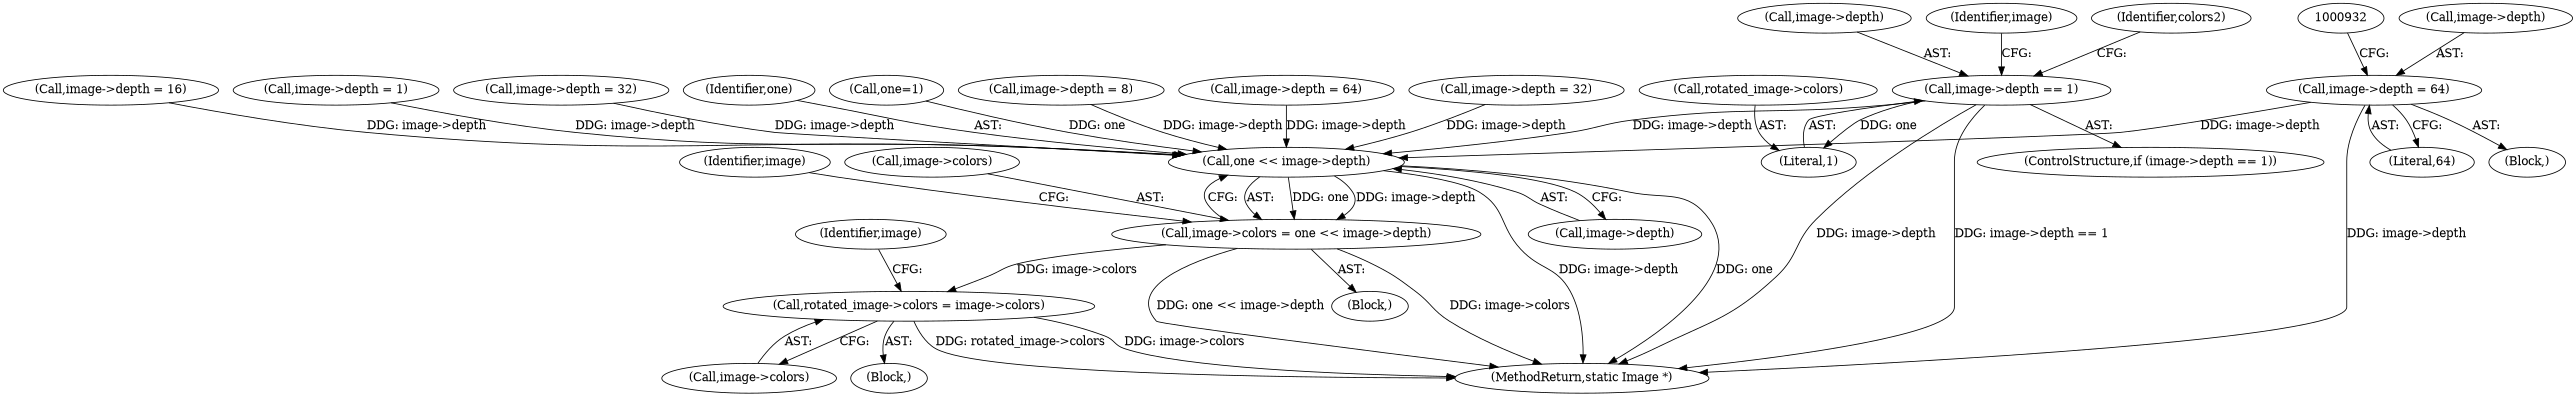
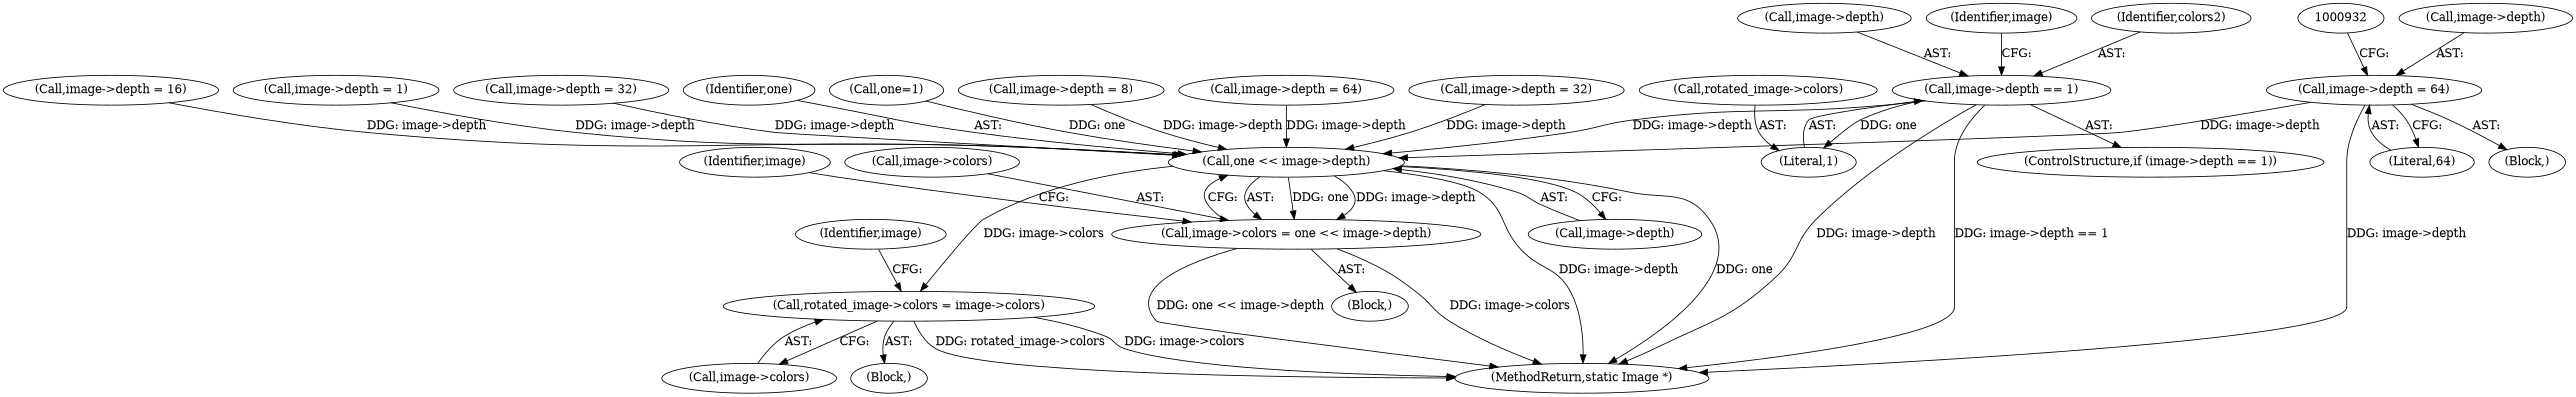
(2114, 54) -> (2114, 54)
(1058, 256) -> (1034, 196)
